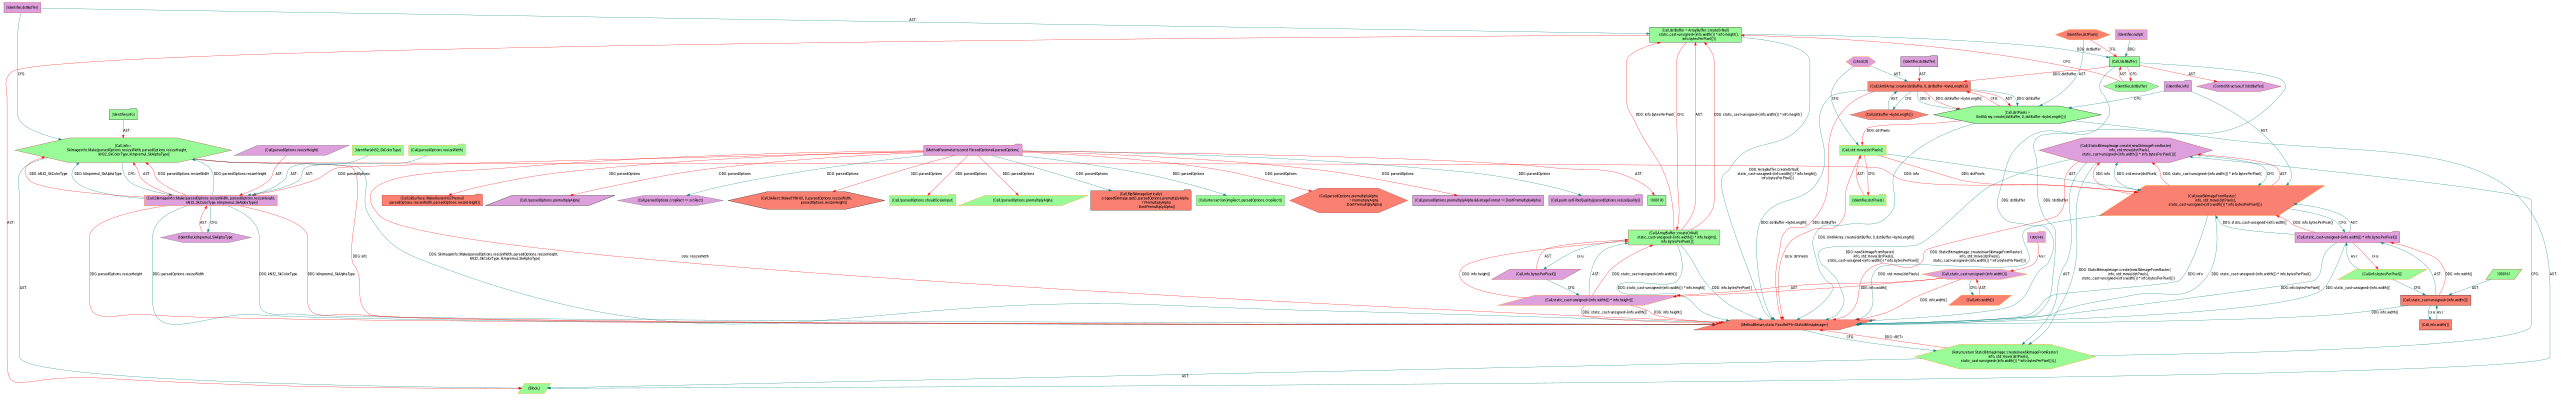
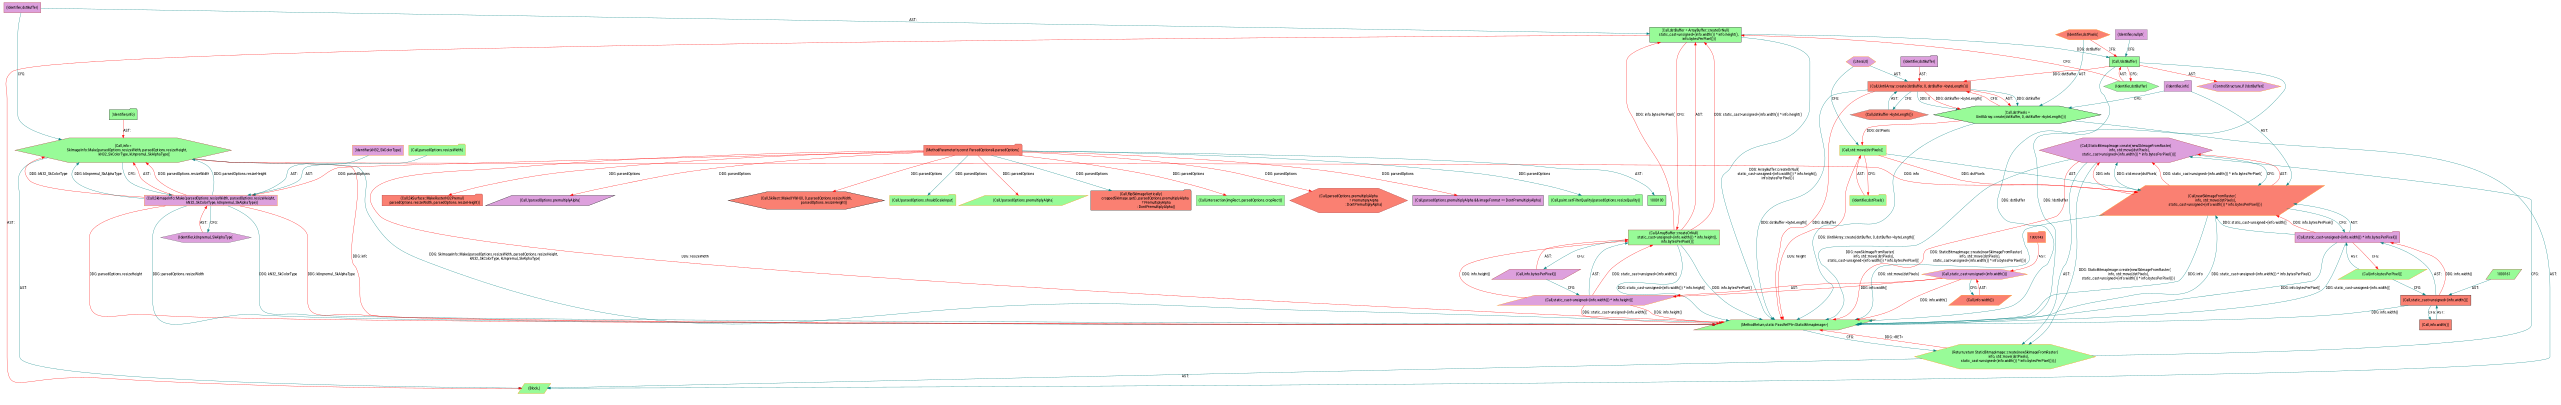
(2131, 35) -> (2131, 35)
(2132, 49) -> (2132, 49)
(2239, 86) -> (2239, 86)
(292, 150) -> none
(378, 150) -> (378, 150)
(973, 150) -> (973, 150)
(1341, 157) -> (1341, 157)
(1122, 170) -> (1122, 170)
(949, 174) -> (949, 174)
(670, 201) -> none
(1596, 201) -> (1596, 201)
(2037, 237) -> (2037, 237)
(1797, 256) -> (1797, 256)
(1785, 325) -> (1785, 325)
